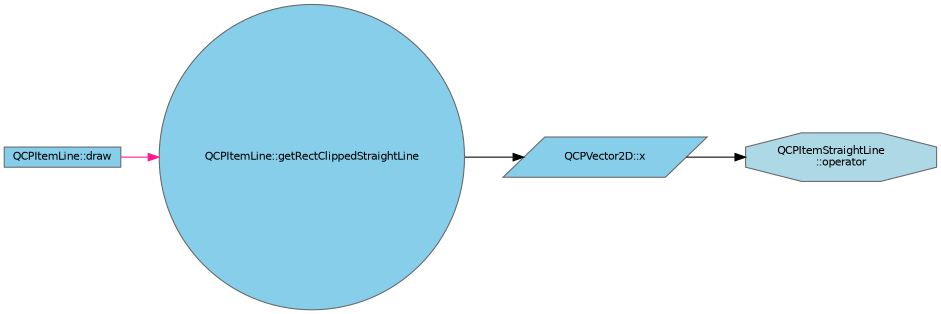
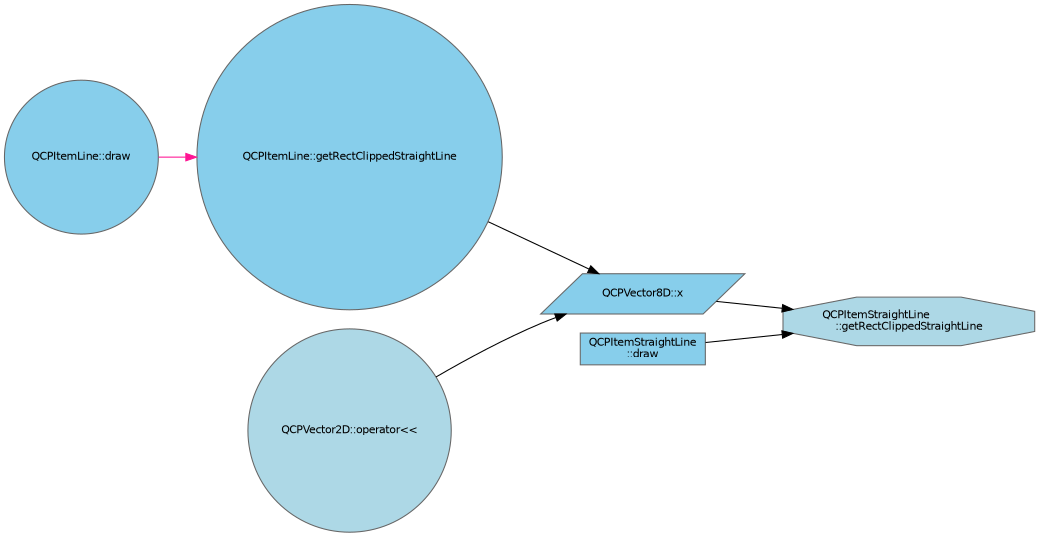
(63, 157) -> (81, 157)
(605, 157) -> (643, 294)
(841, 157) -> (909, 321)
none -> (643, 349)
none -> (350, 431)
